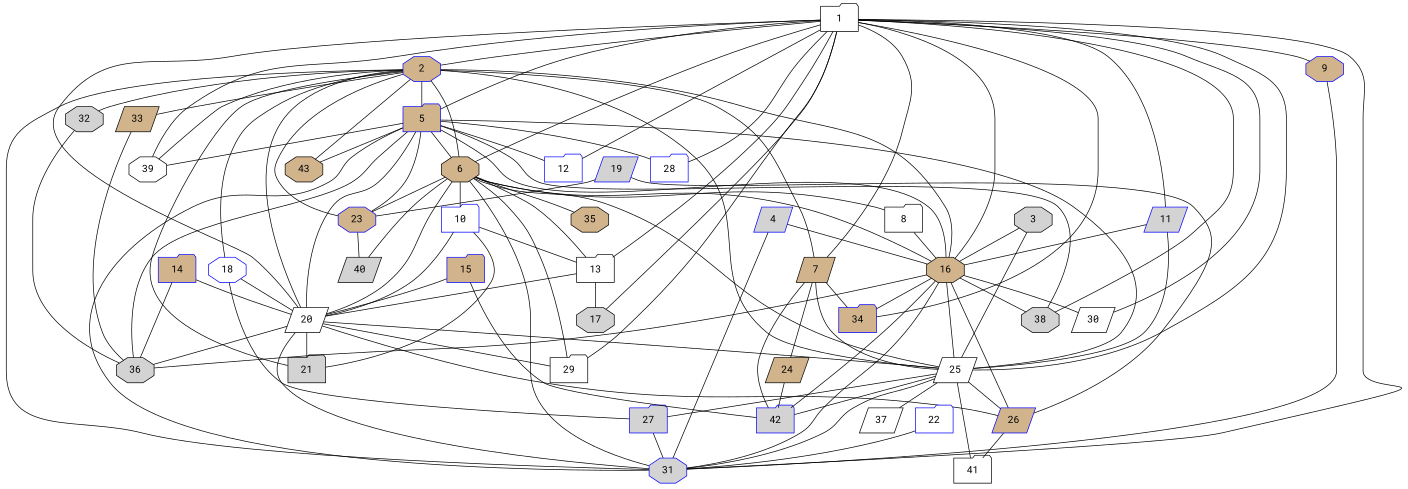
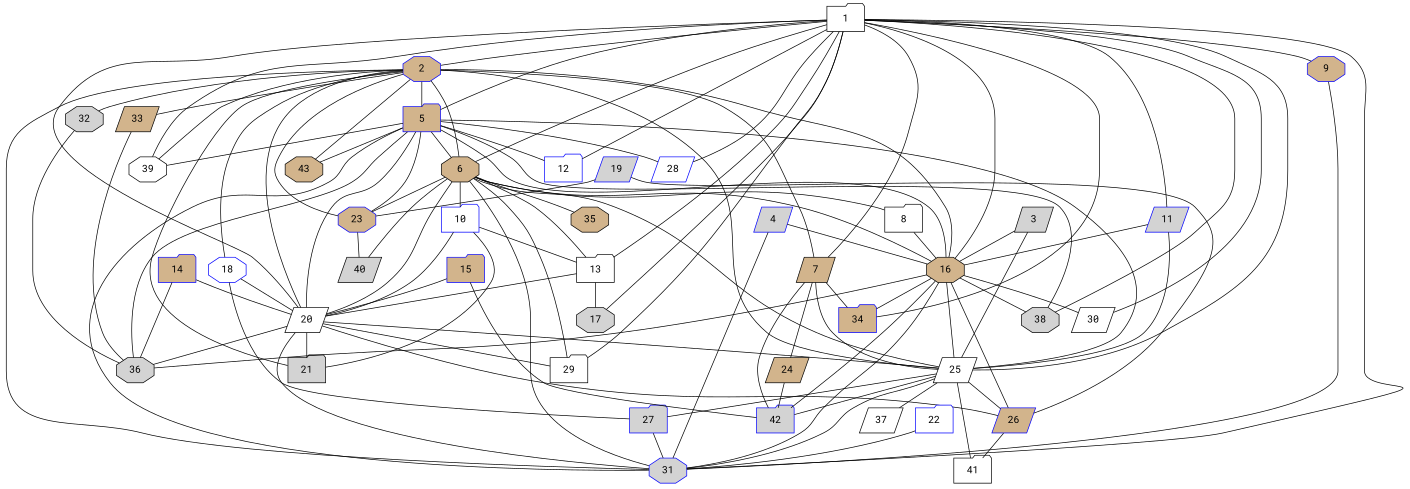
(669, 169) -> (673, 169)
(1033, 220) -> (1034, 220)
